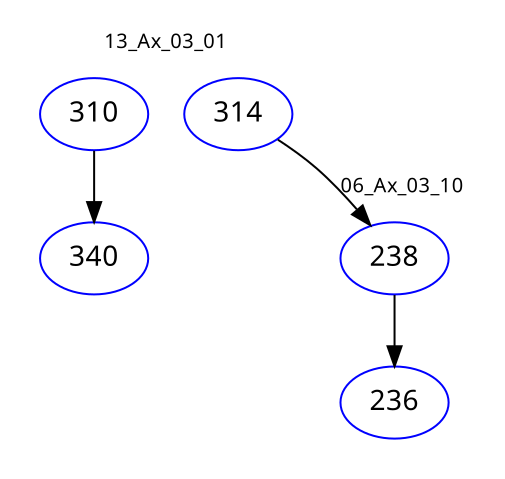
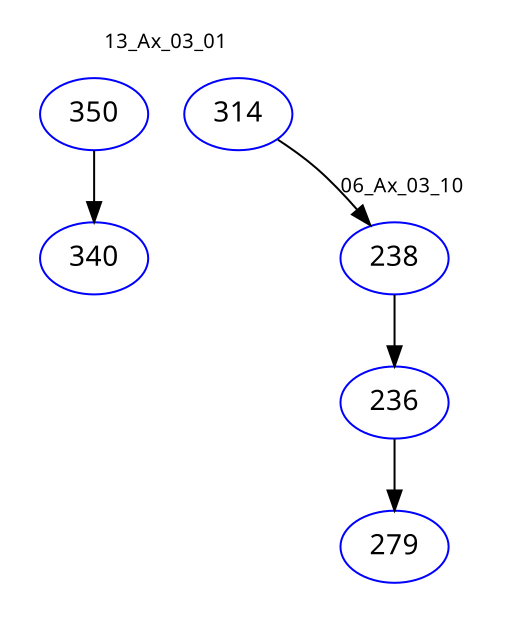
(94, 114) -> (94, 114)
none -> (395, 547)
